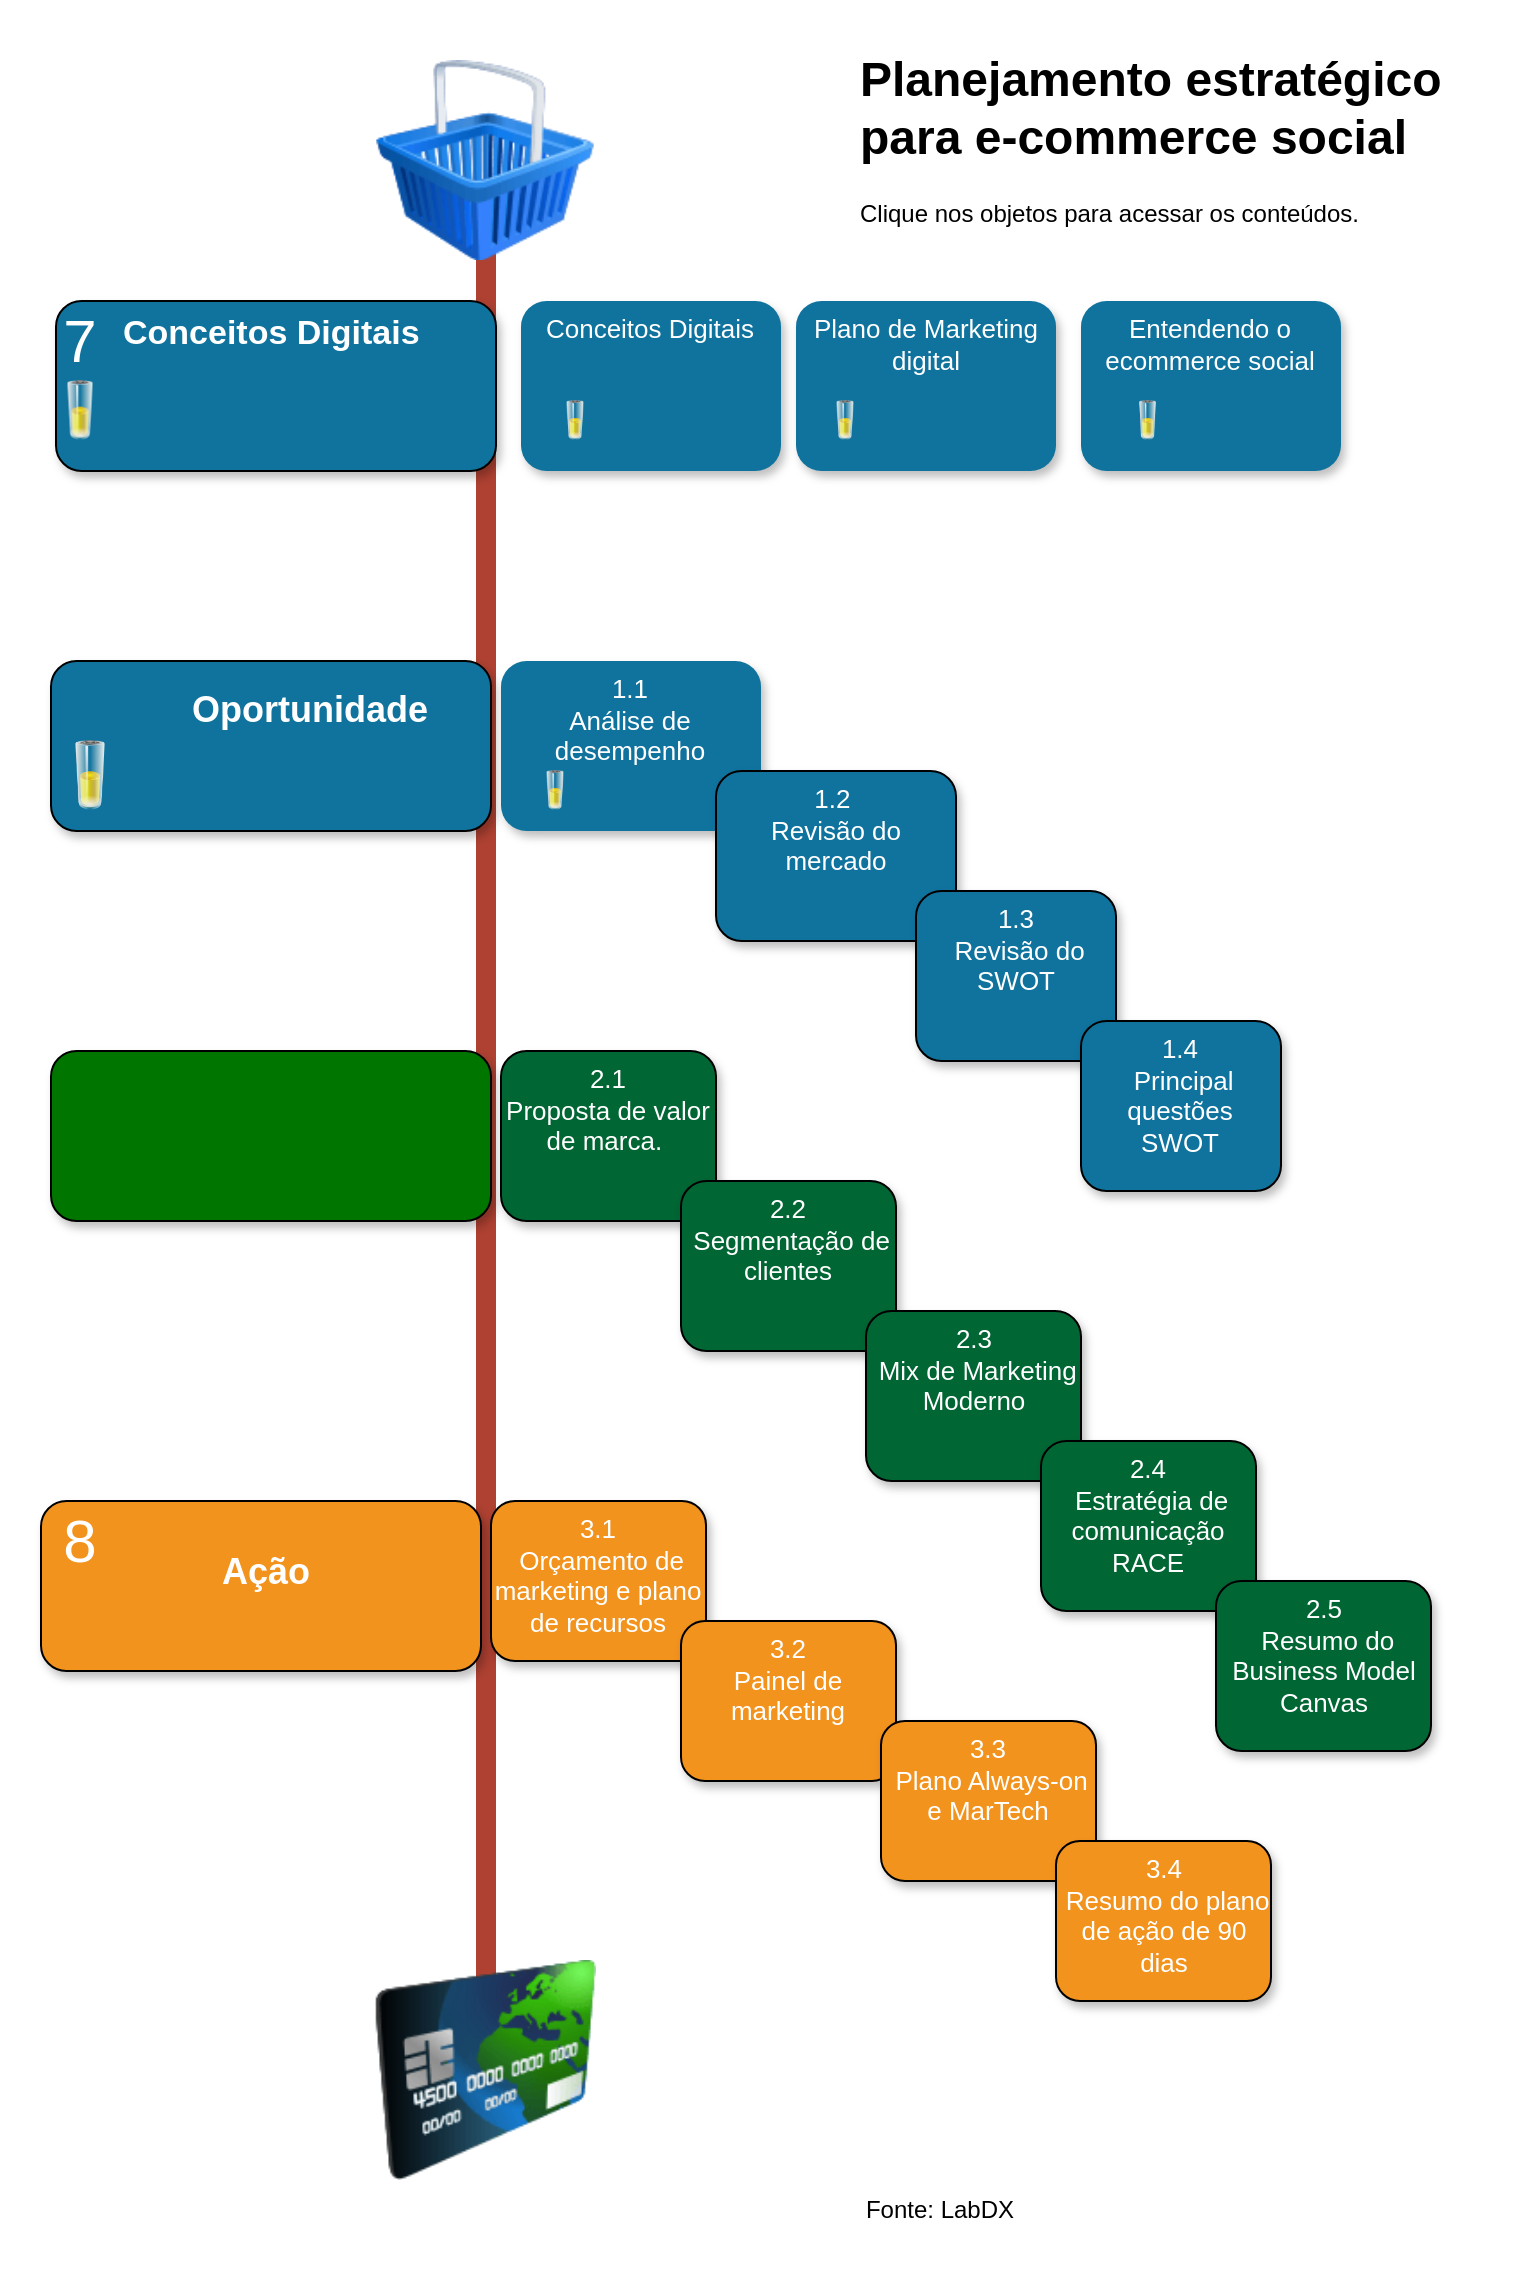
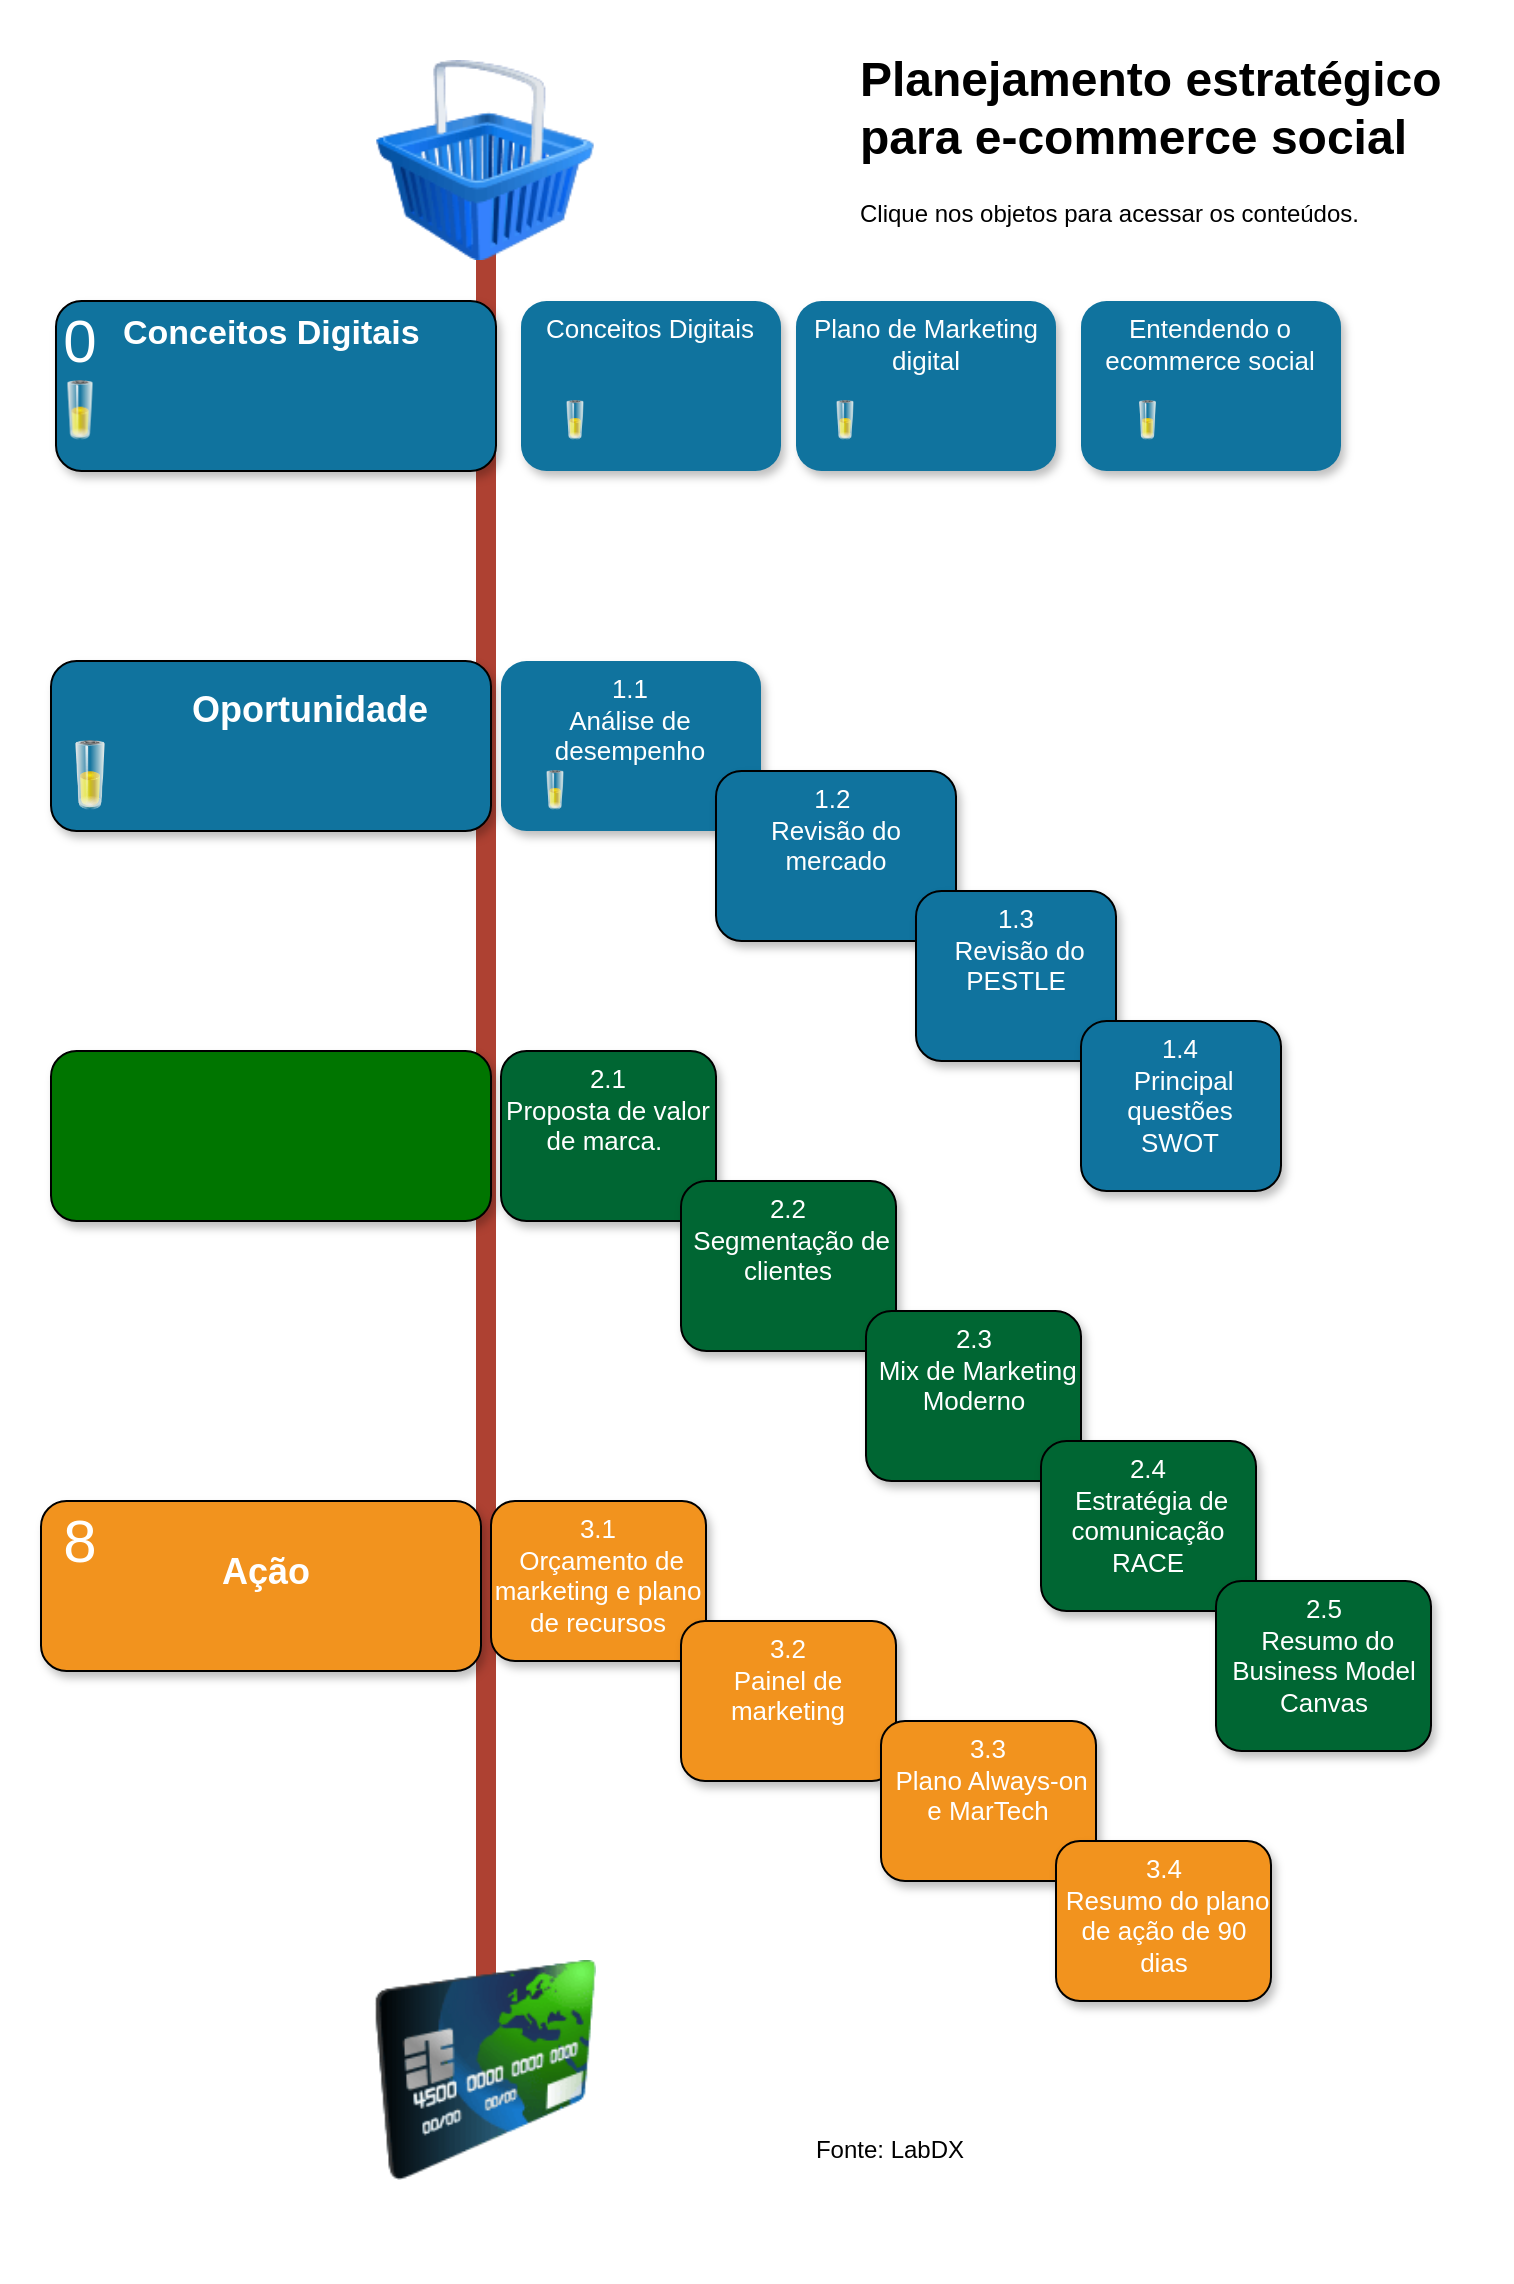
(81, 341) -> (81, 341)
(1017, 952) -> (1017, 952)
(941, 2211) -> (891, 2151)
